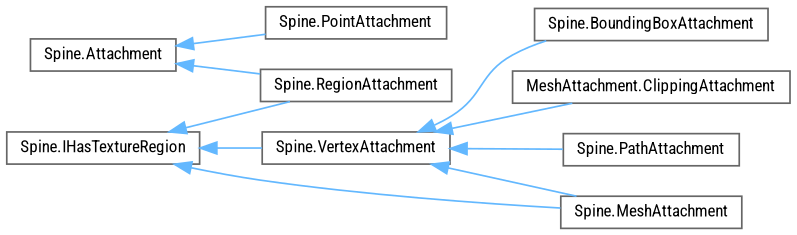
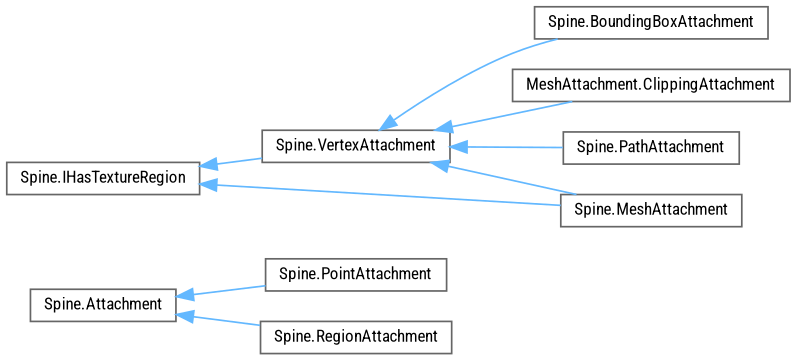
(238, 115) -> none
